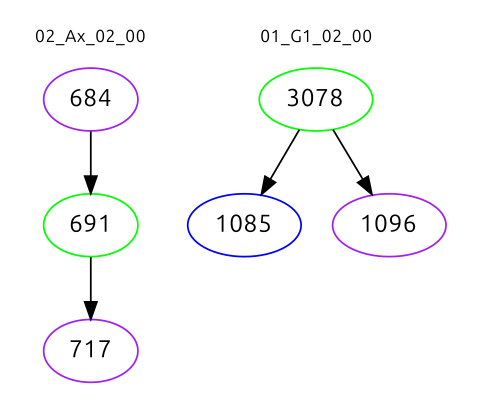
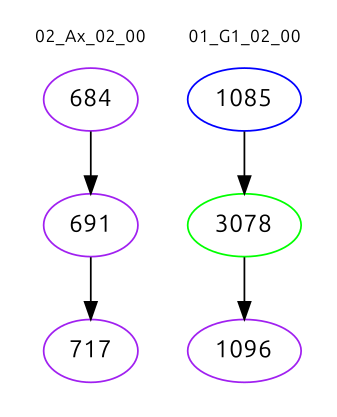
(285, 154) -> (244, 154)
(91, 225) -> (91, 225)
